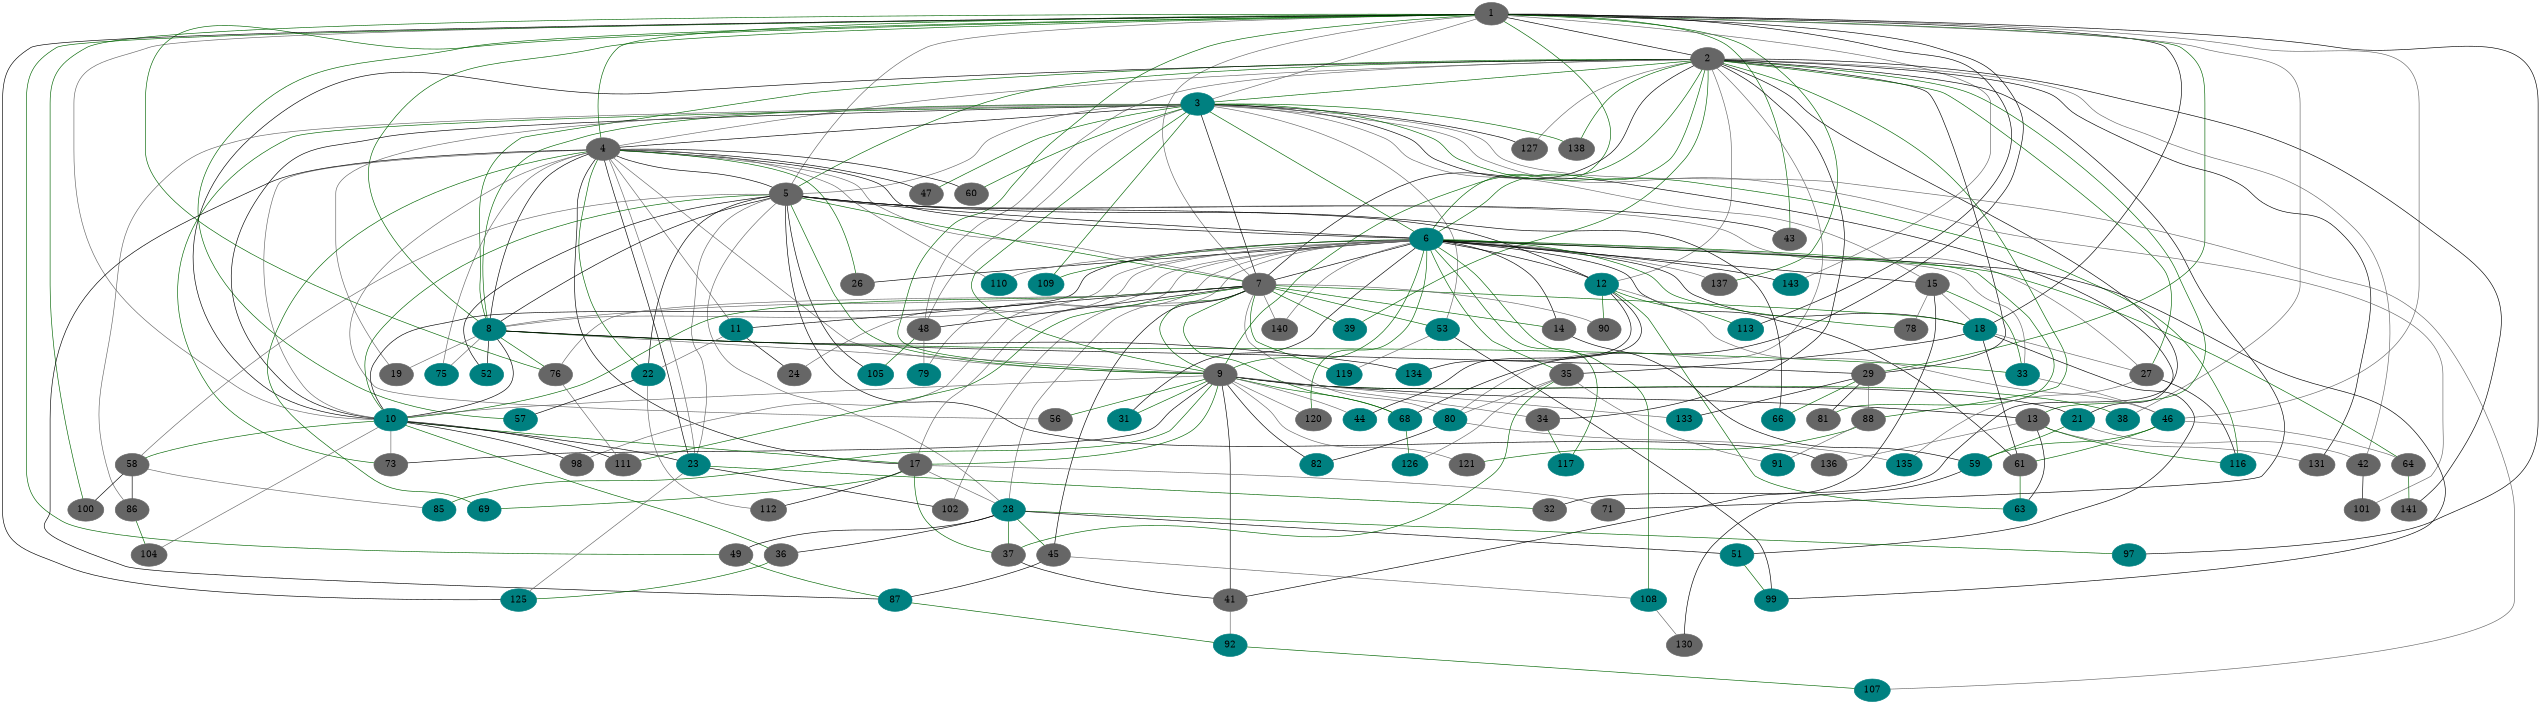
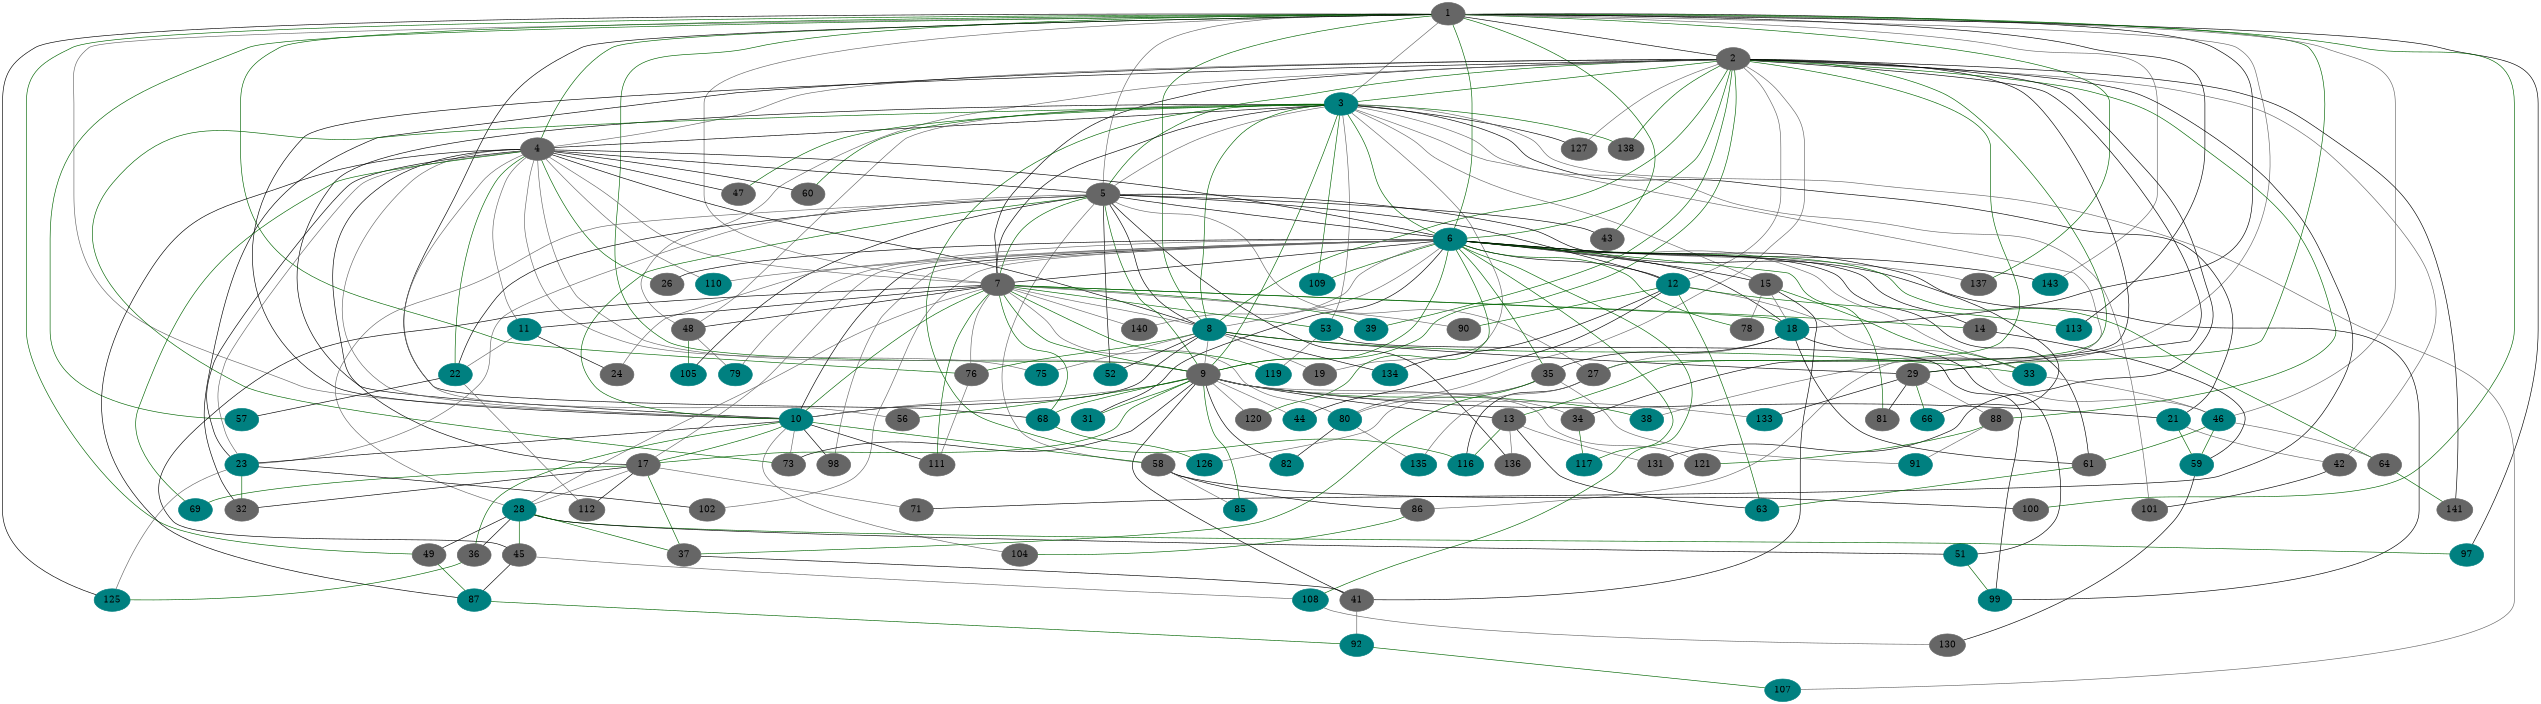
none -> (442, 487)
